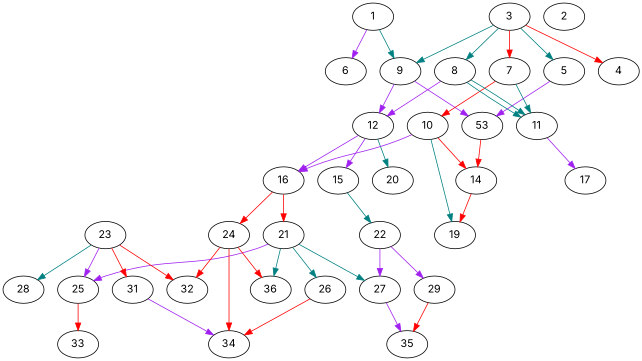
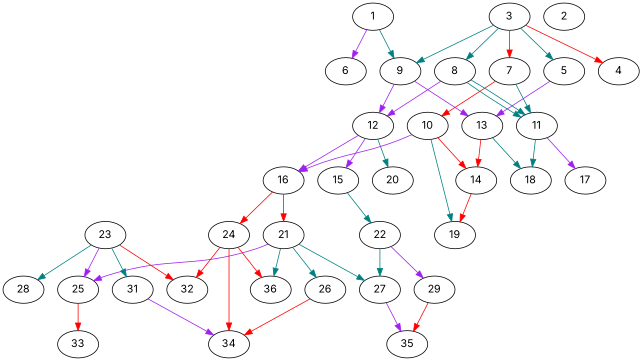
(482, 126) -> (482, 126)
none -> (531, 180)
(117, 259) -> (117, 259)
(380, 259) -> (380, 259)
